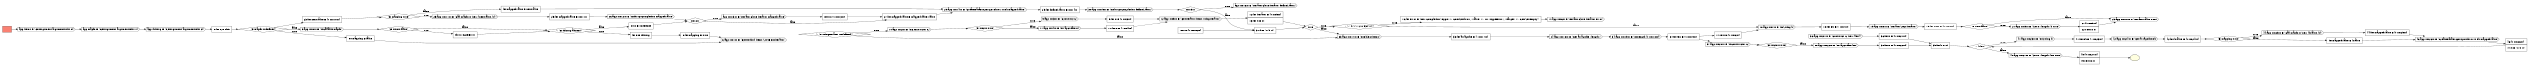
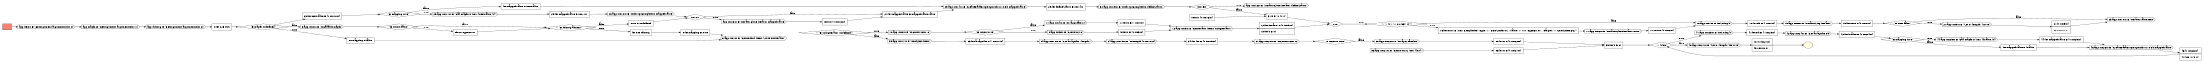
(1326, 31) -> none
(1706, 36) -> (1644, 31)
